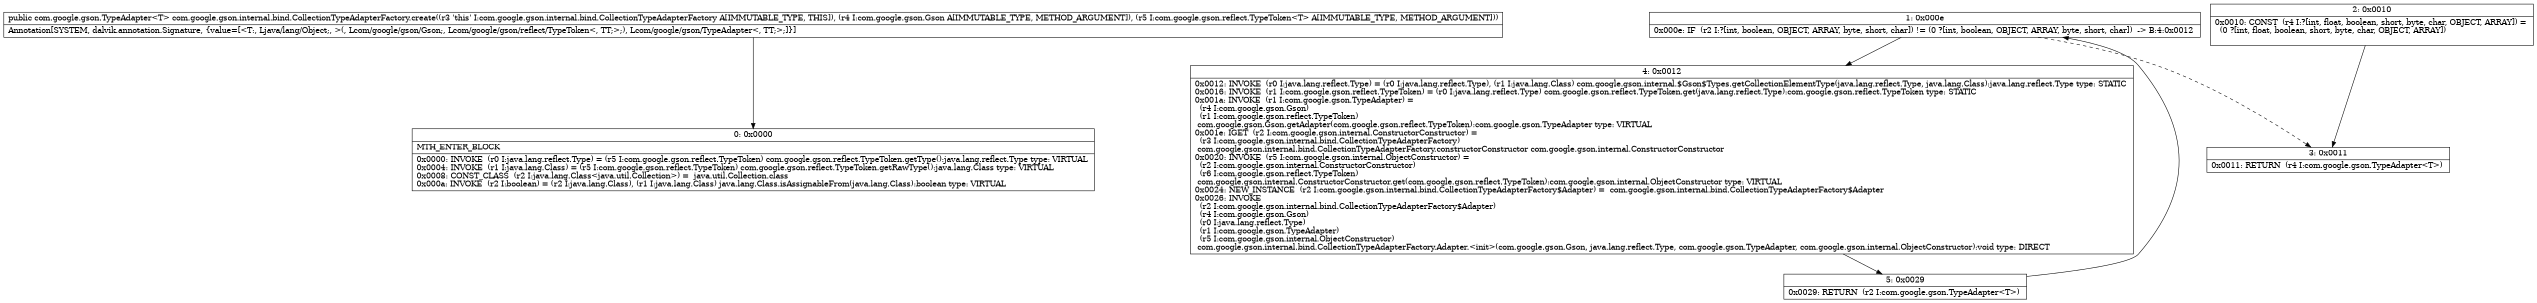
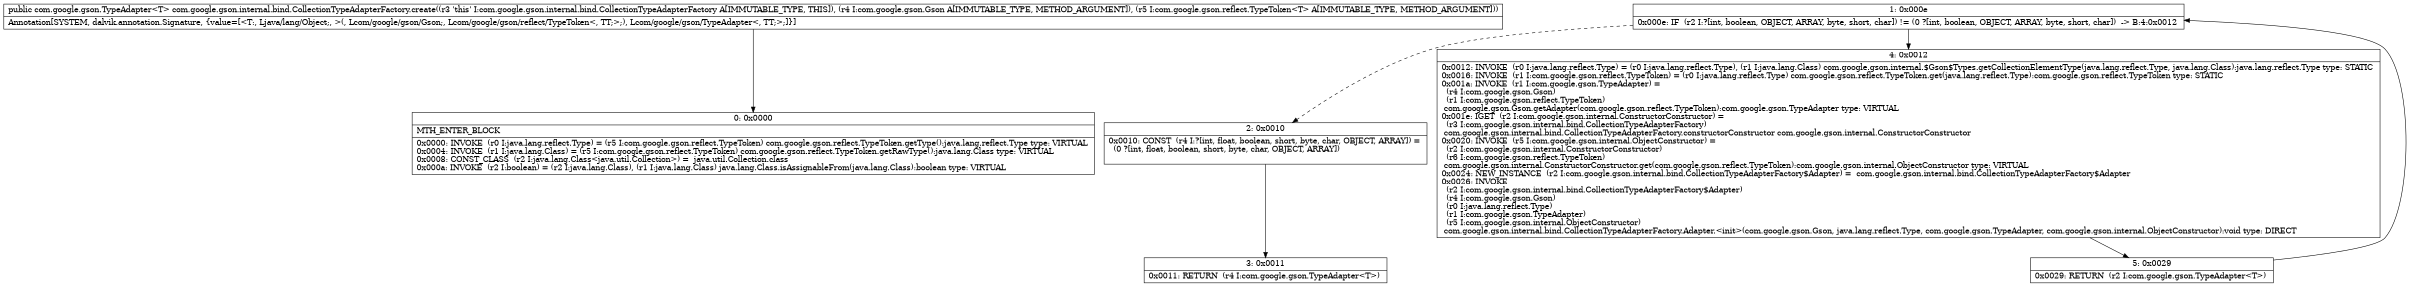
(2179, 74) -> (1456, 43)
